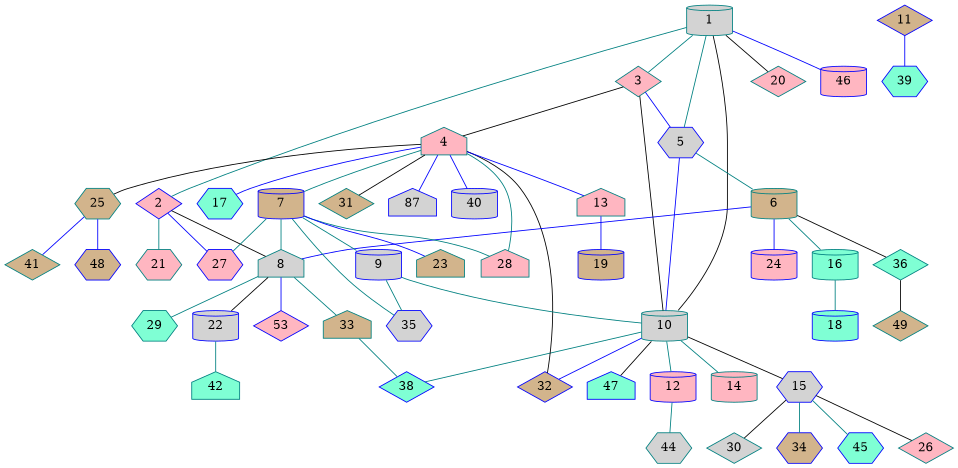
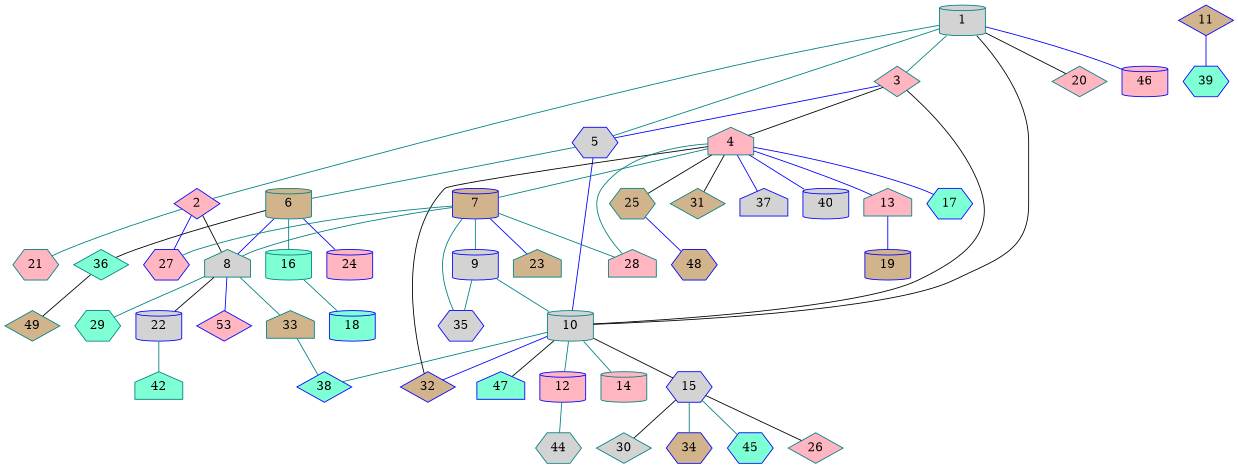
(413, 204) -> (764, 204)
(32, 265) -> none
